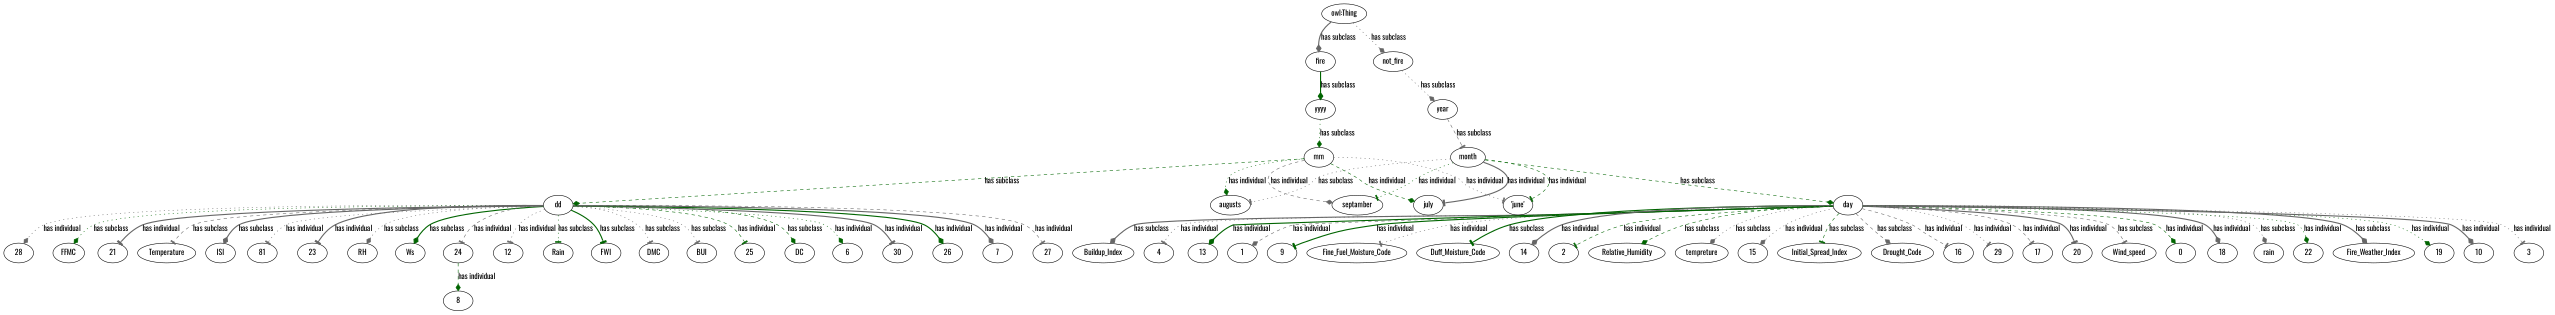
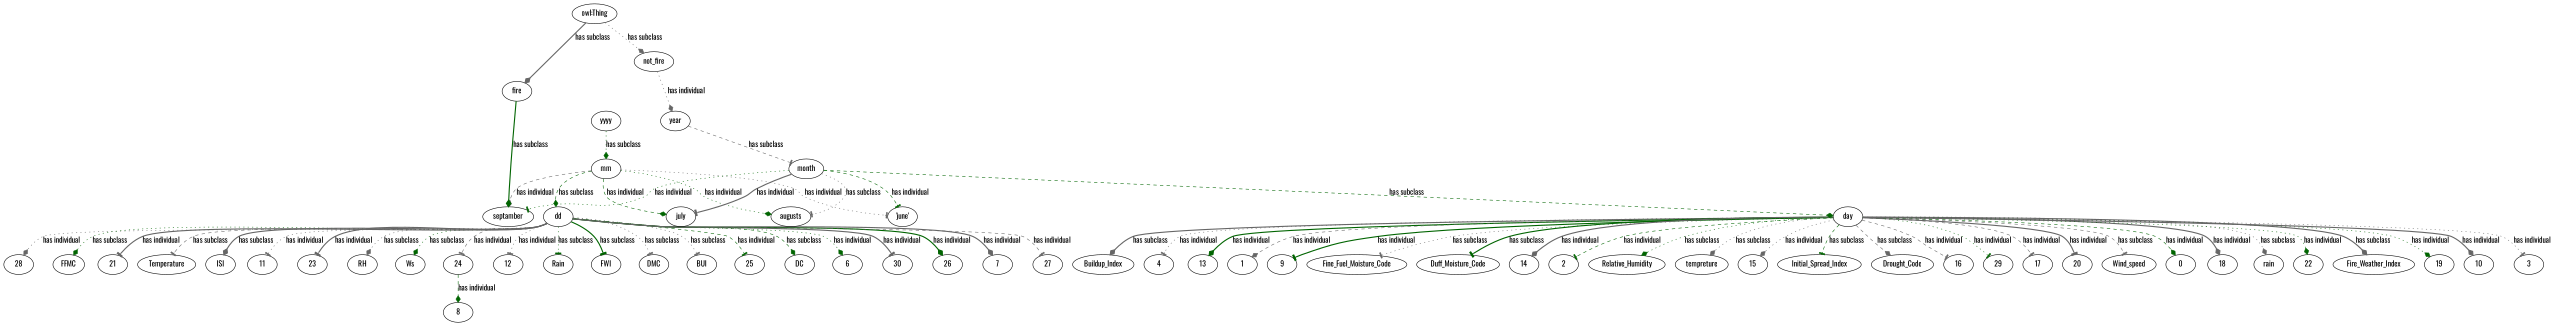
(1321, 82) -> (512, 151)
(1438, 86) -> (686, 91)
(477, 213) -> (479, 229)
(1929, 214) -> (1929, 226)
(1719, 217) -> (1719, 228)
(1469, 229) -> (1470, 241)
(262, 253) -> (262, 265)
